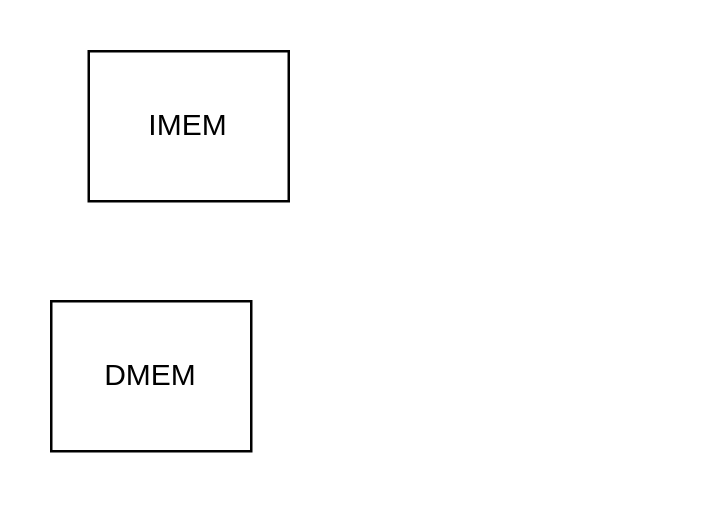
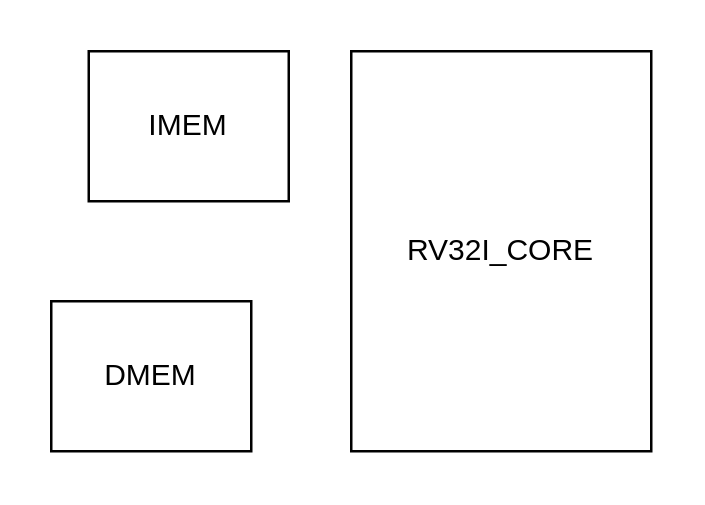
none -> (501, 251)
